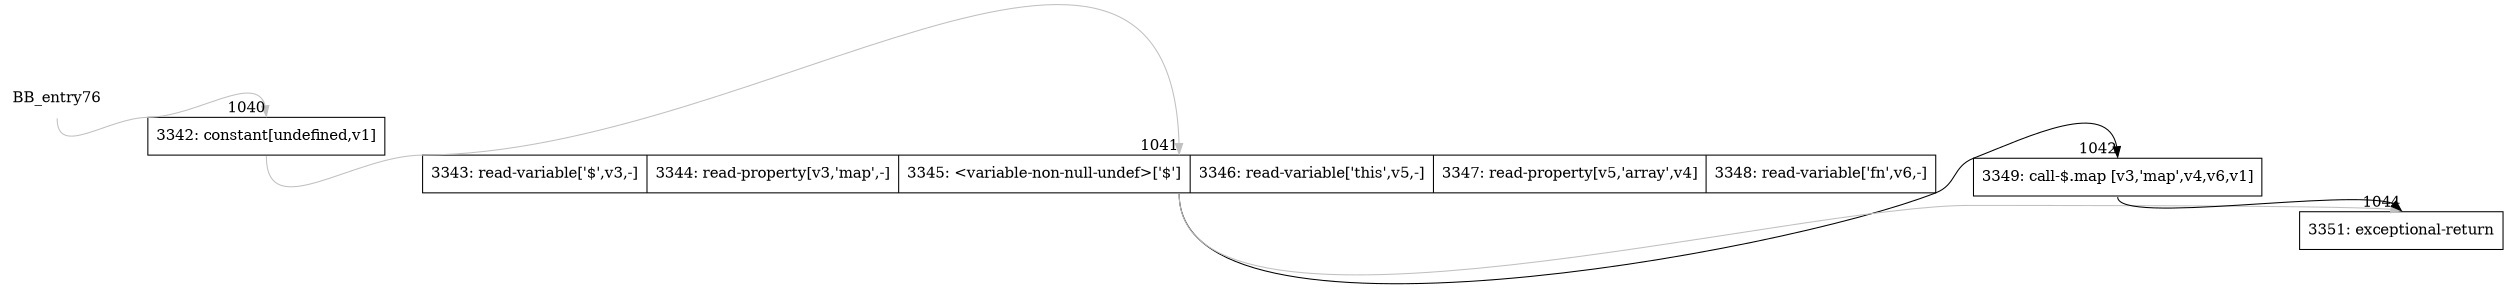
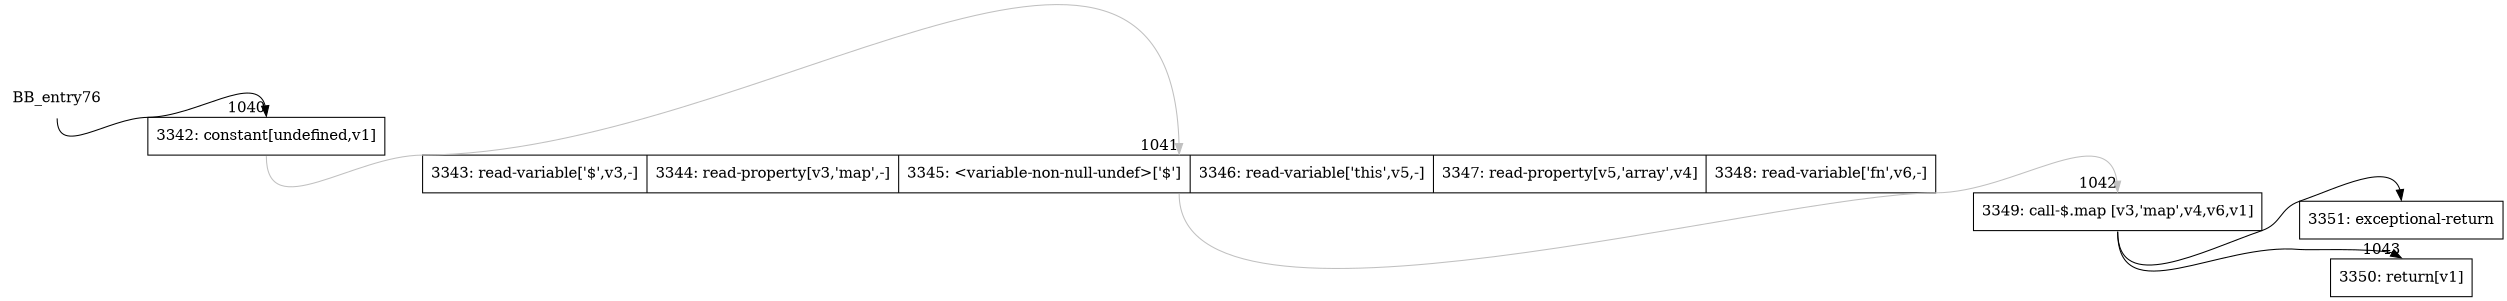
(159, 116) -> (159, 116)
(1767, 229) -> none
(1649, 261) -> (1641, 235)
none -> (2401, 278)
